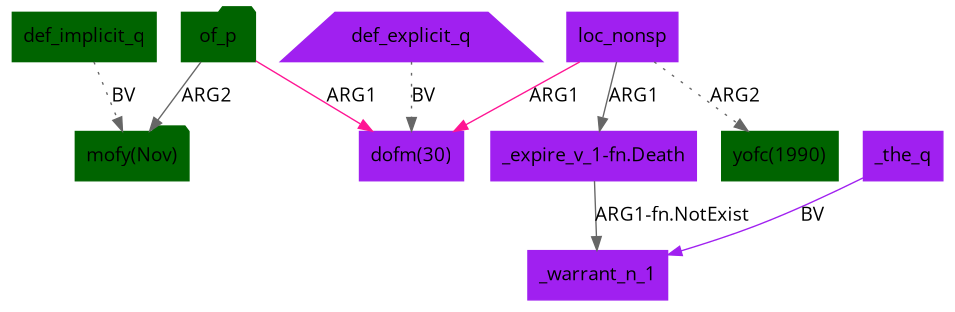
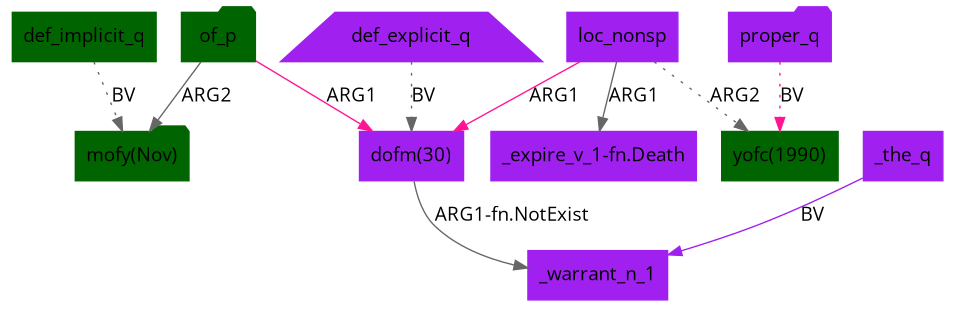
none -> (780, 37)
(595, 209) -> (450, 238)
